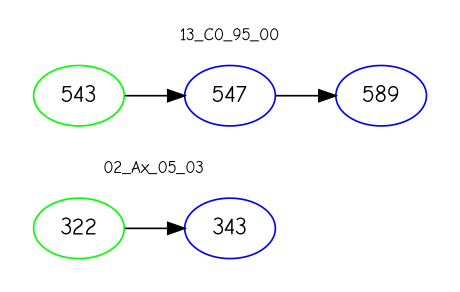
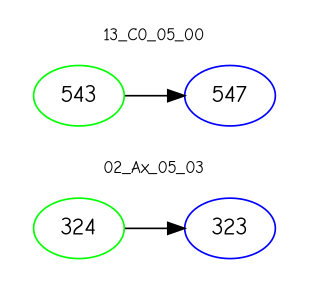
(230, 36) -> (154, 36)
(381, 96) -> none
(79, 228) -> (79, 228)
(230, 228) -> (230, 228)
